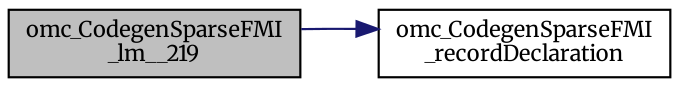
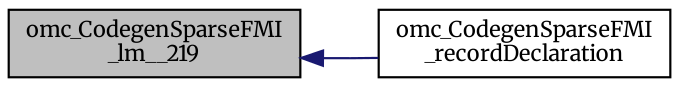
(329, 29) -> (351, 58)
